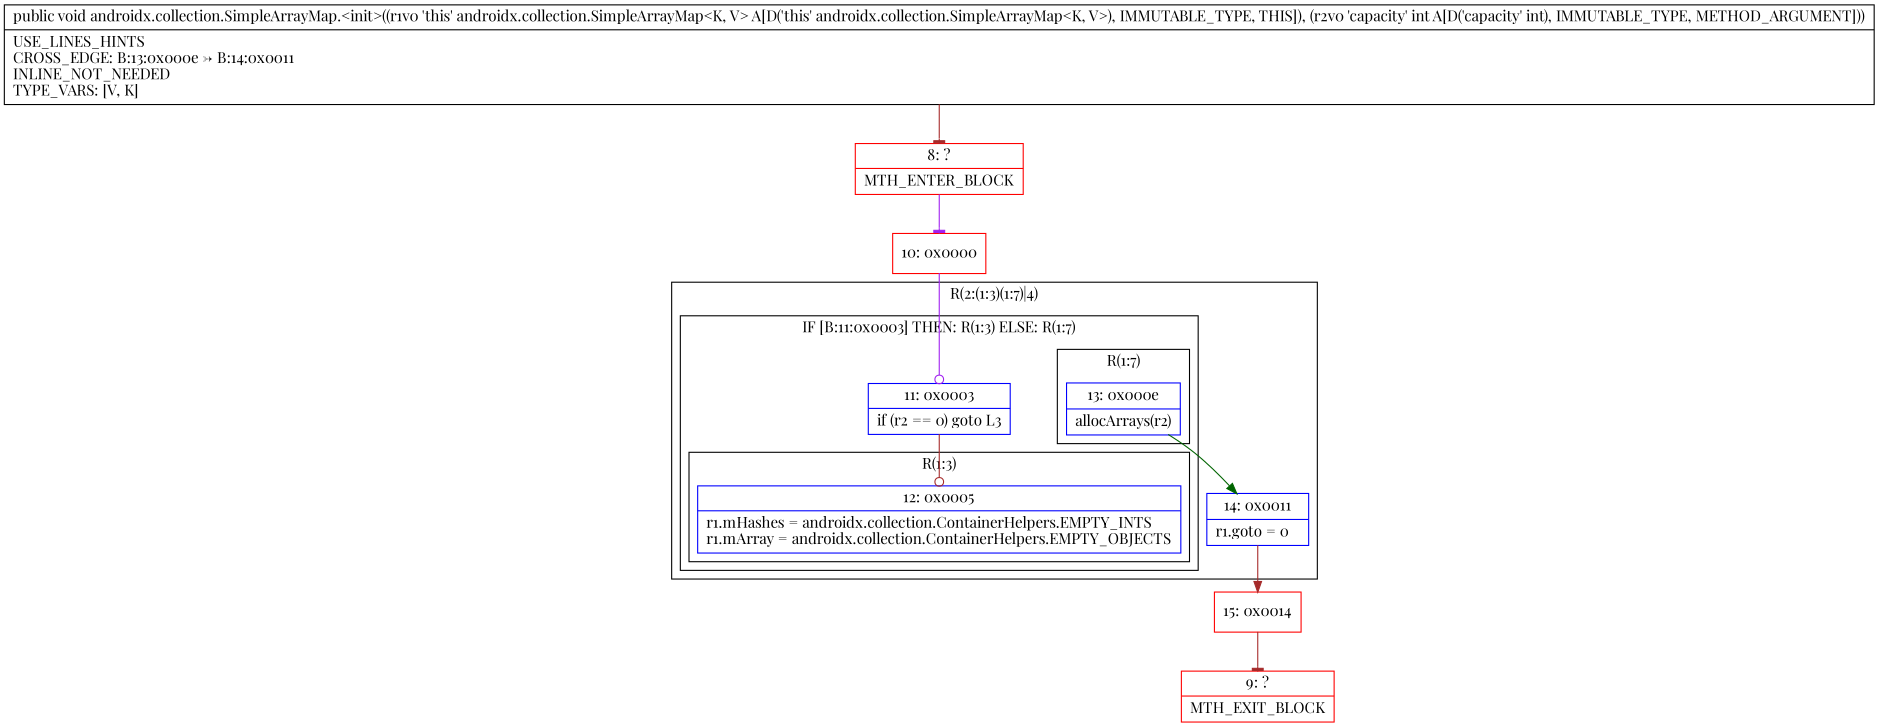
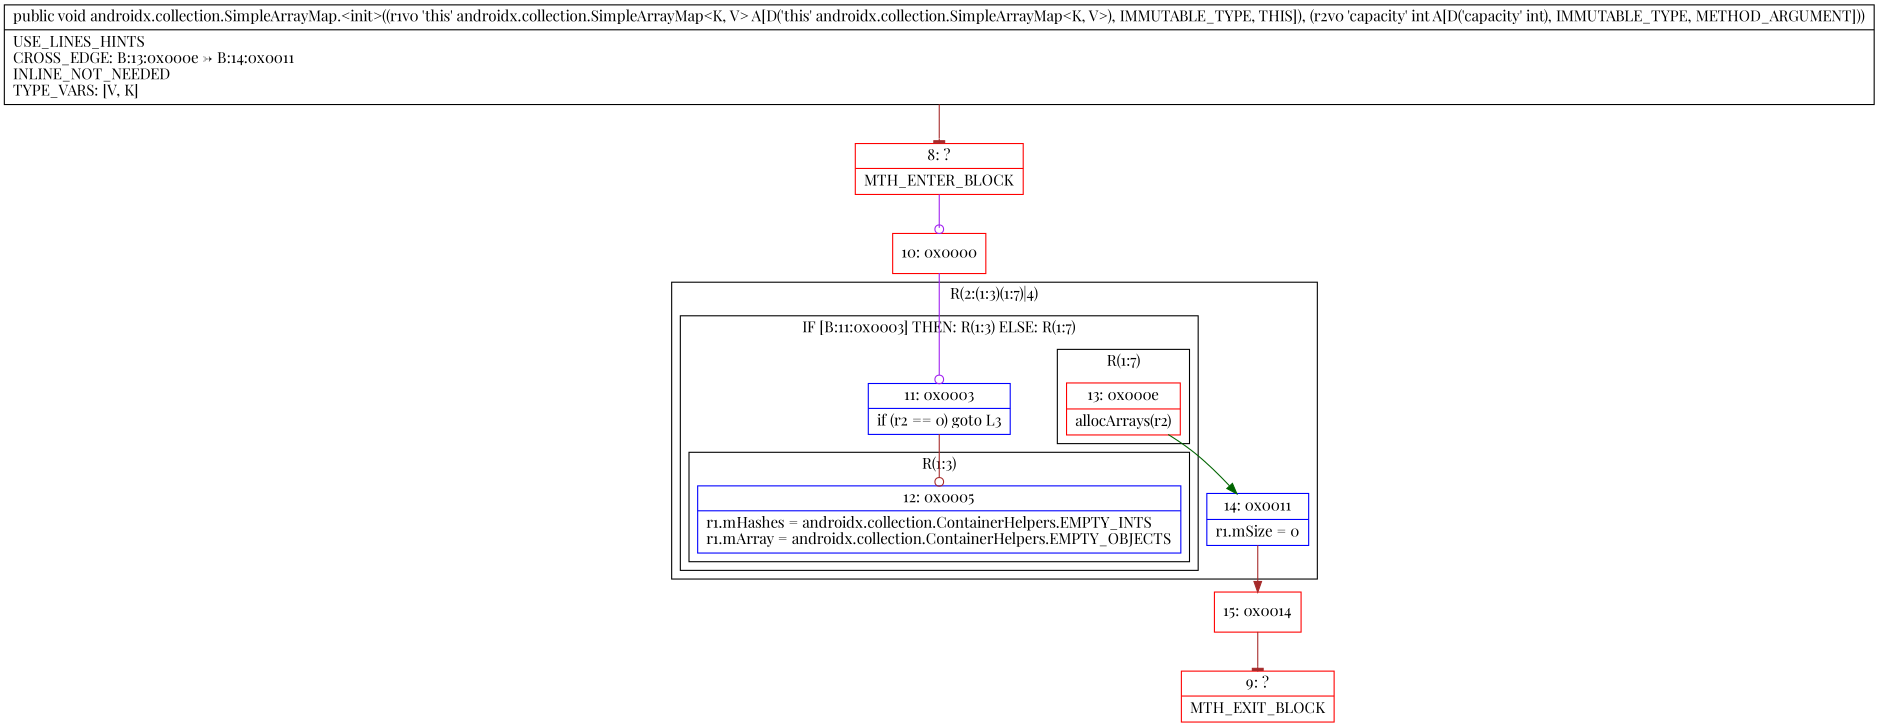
(939, 211) -> (939, 211)
(1123, 409) -> (1123, 409)
(1252, 532) -> (1258, 532)
